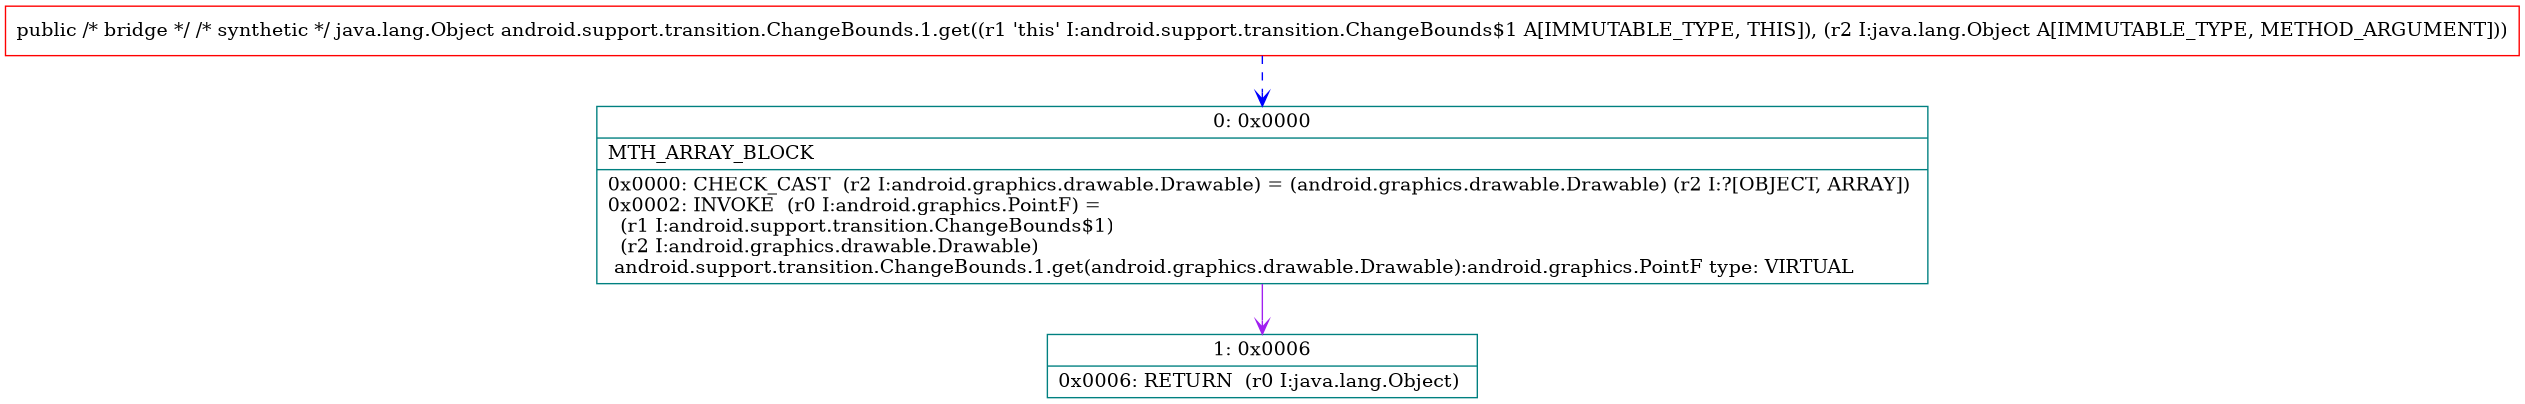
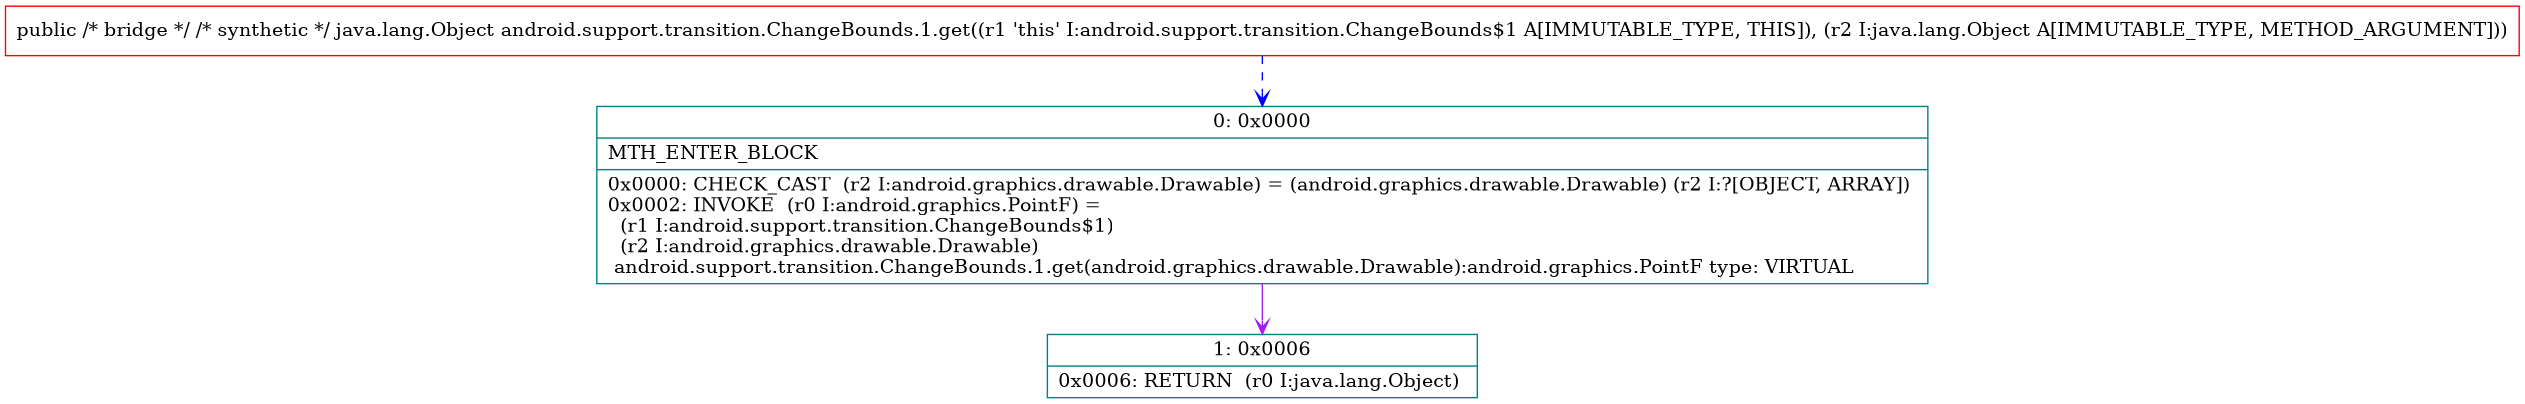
(712, 153) -> (714, 153)
